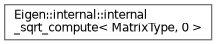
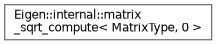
(108, 22) -> (108, 22)
